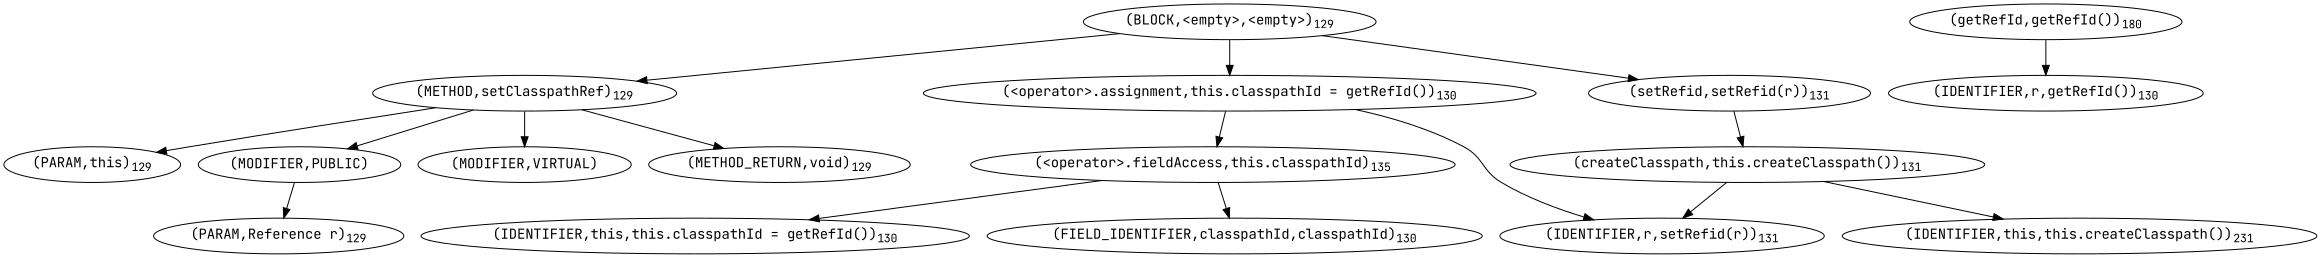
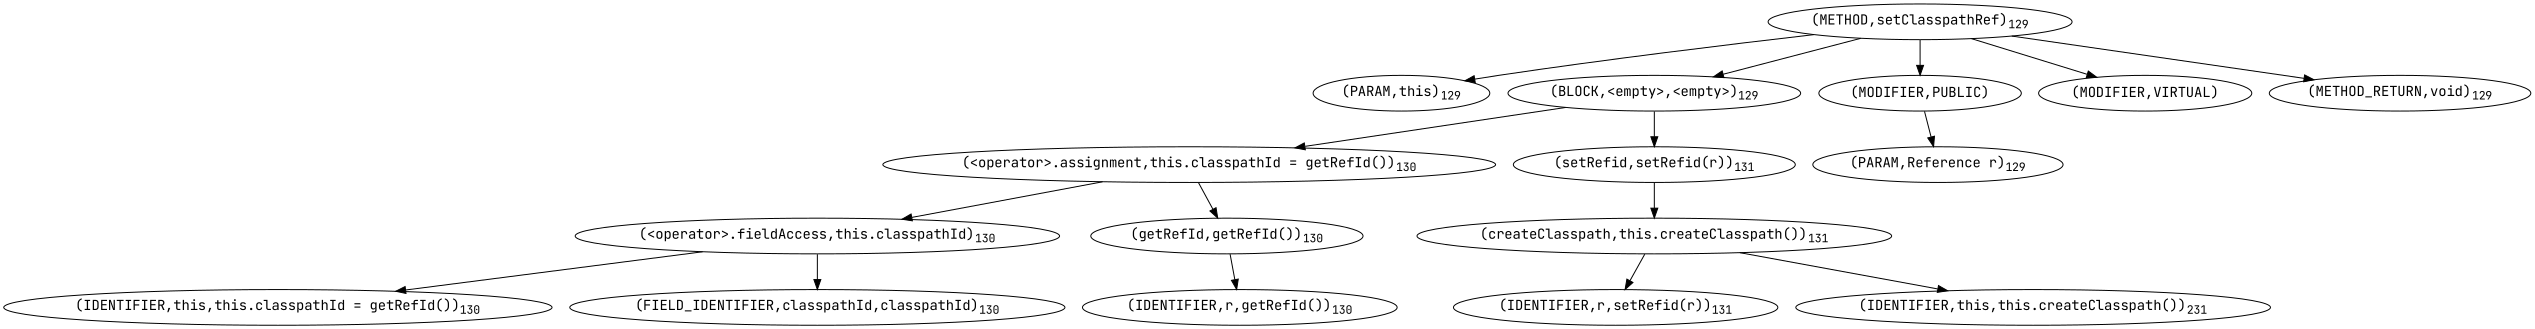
(2132, 20) -> (1313, 235)
(884, 57) -> (1792, 56)
(1475, 155) -> (1206, 196)
(1381, 163) -> (985, 235)
